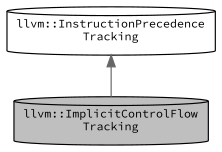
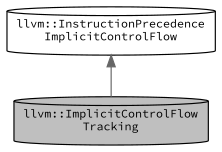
(111, 31) -> (111, 31)
